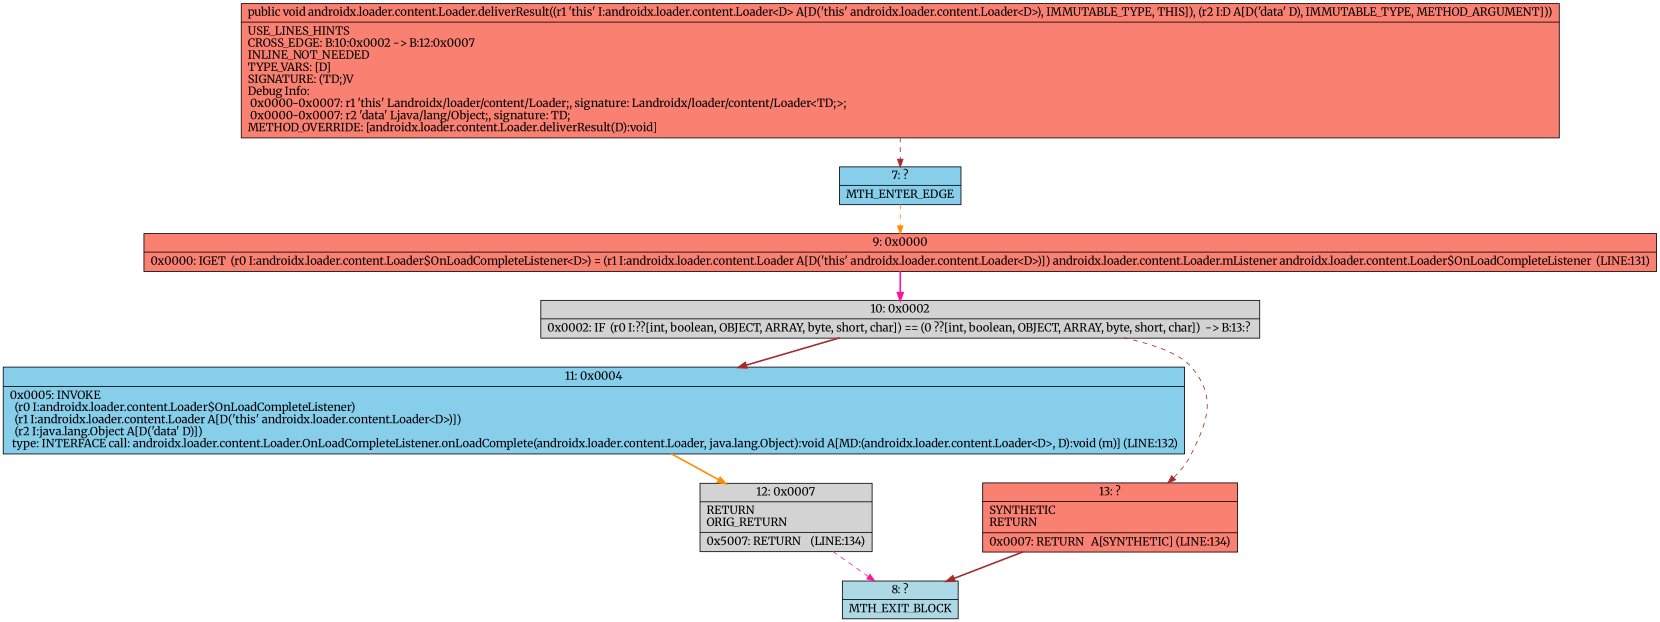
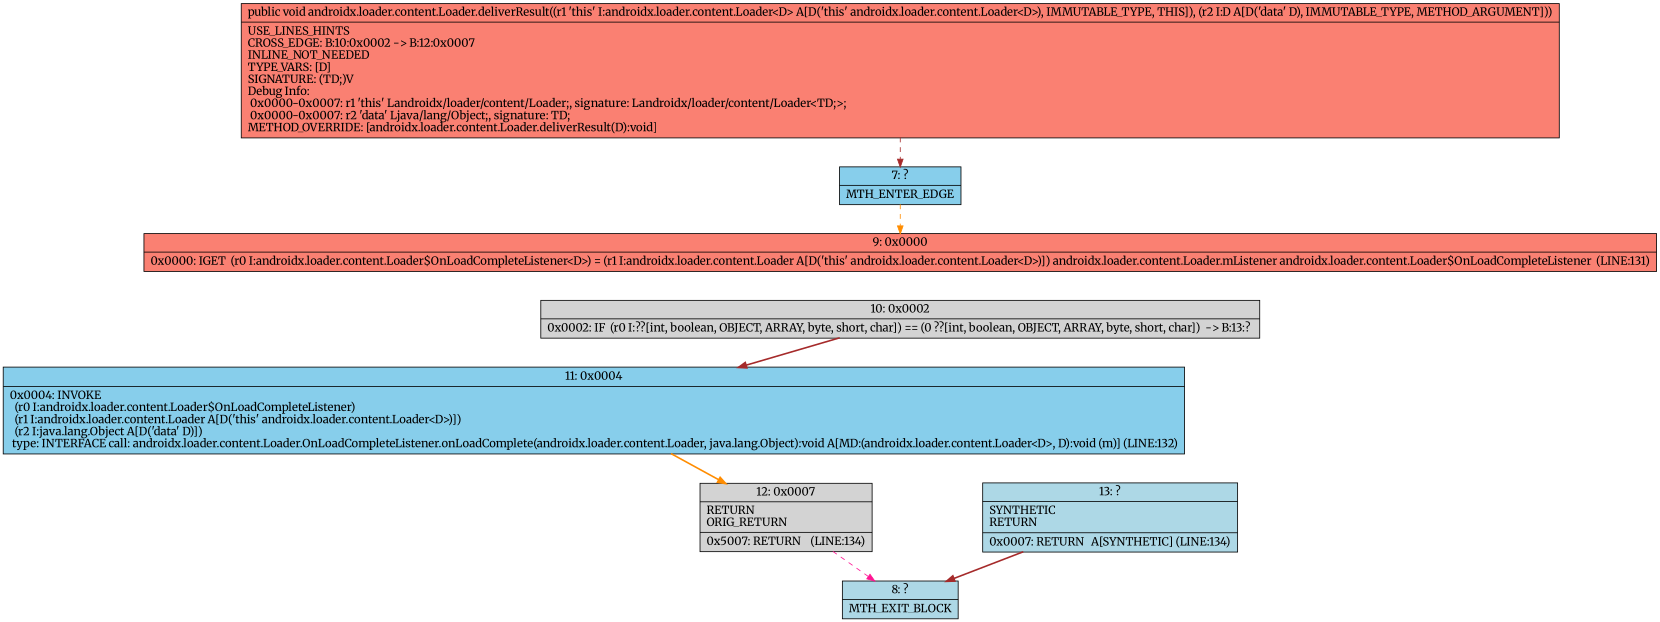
(900, 282) -> none
(1204, 388) -> none
(58, 396) -> (58, 396)
(1110, 517) -> (1110, 517)
